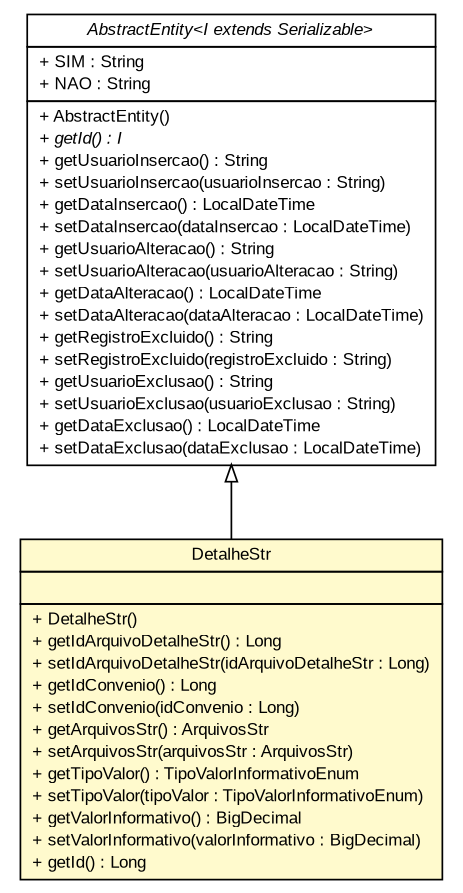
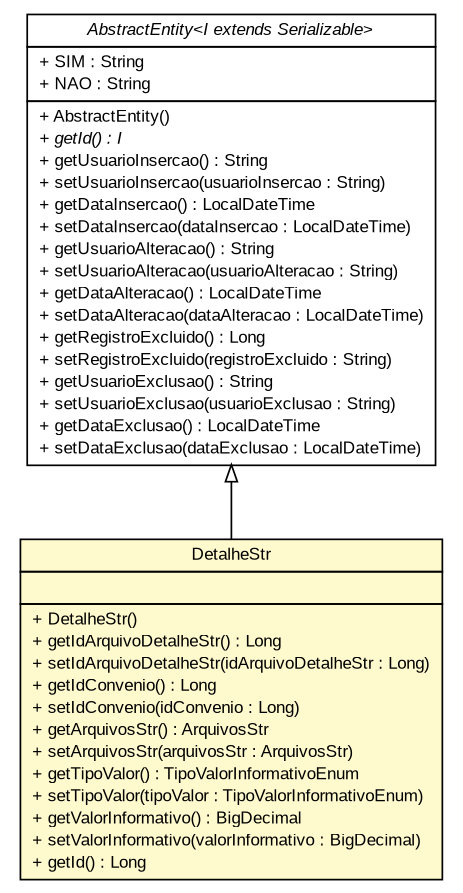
(157, 338) -> (152, 338)
